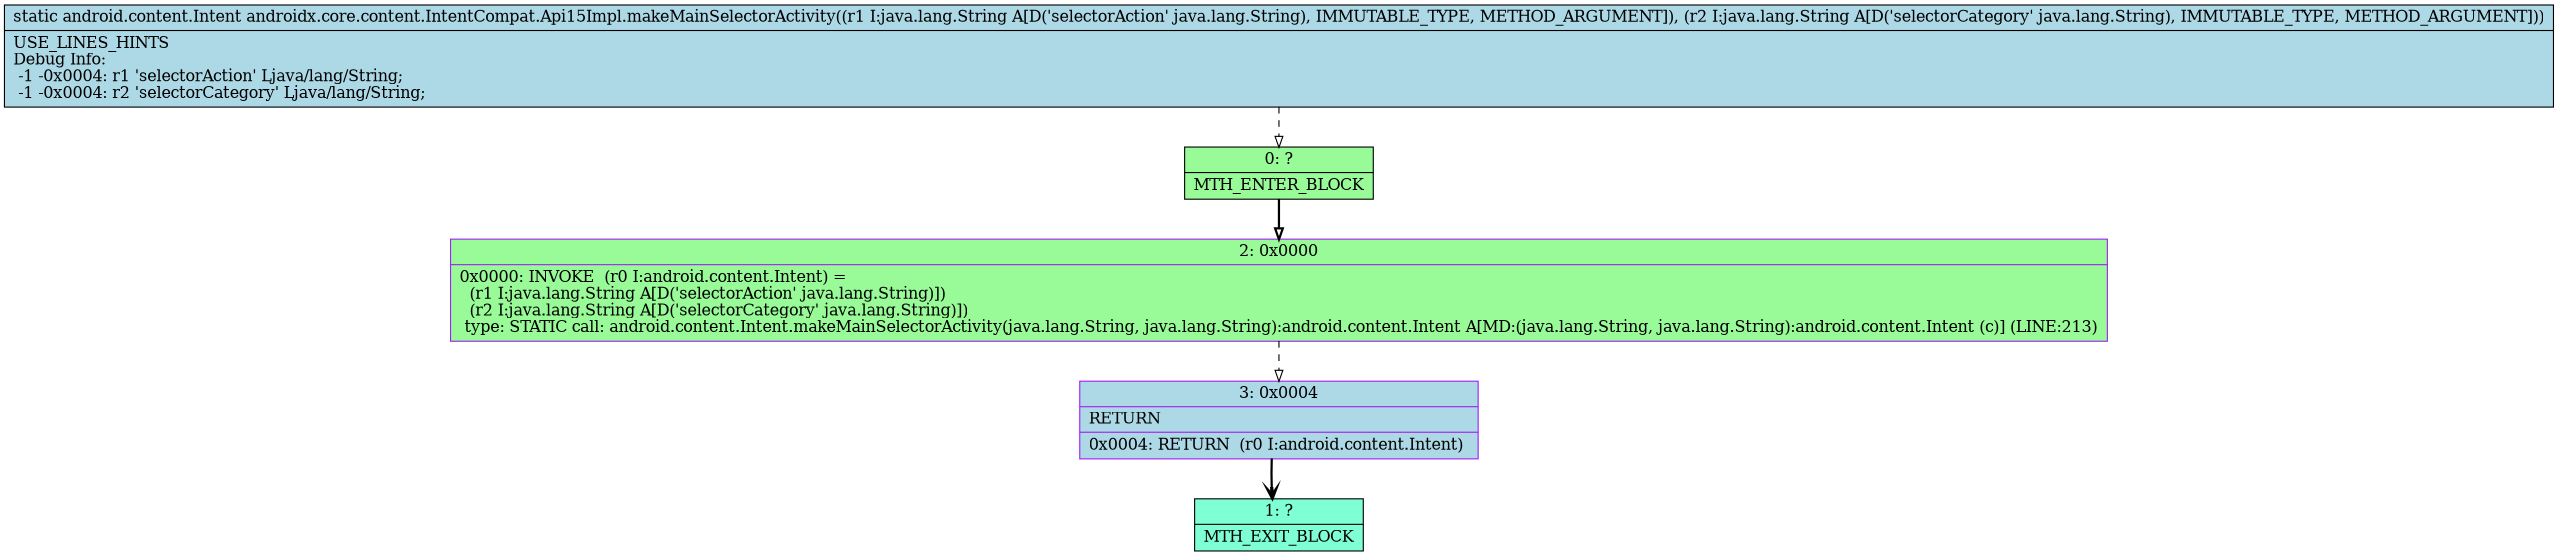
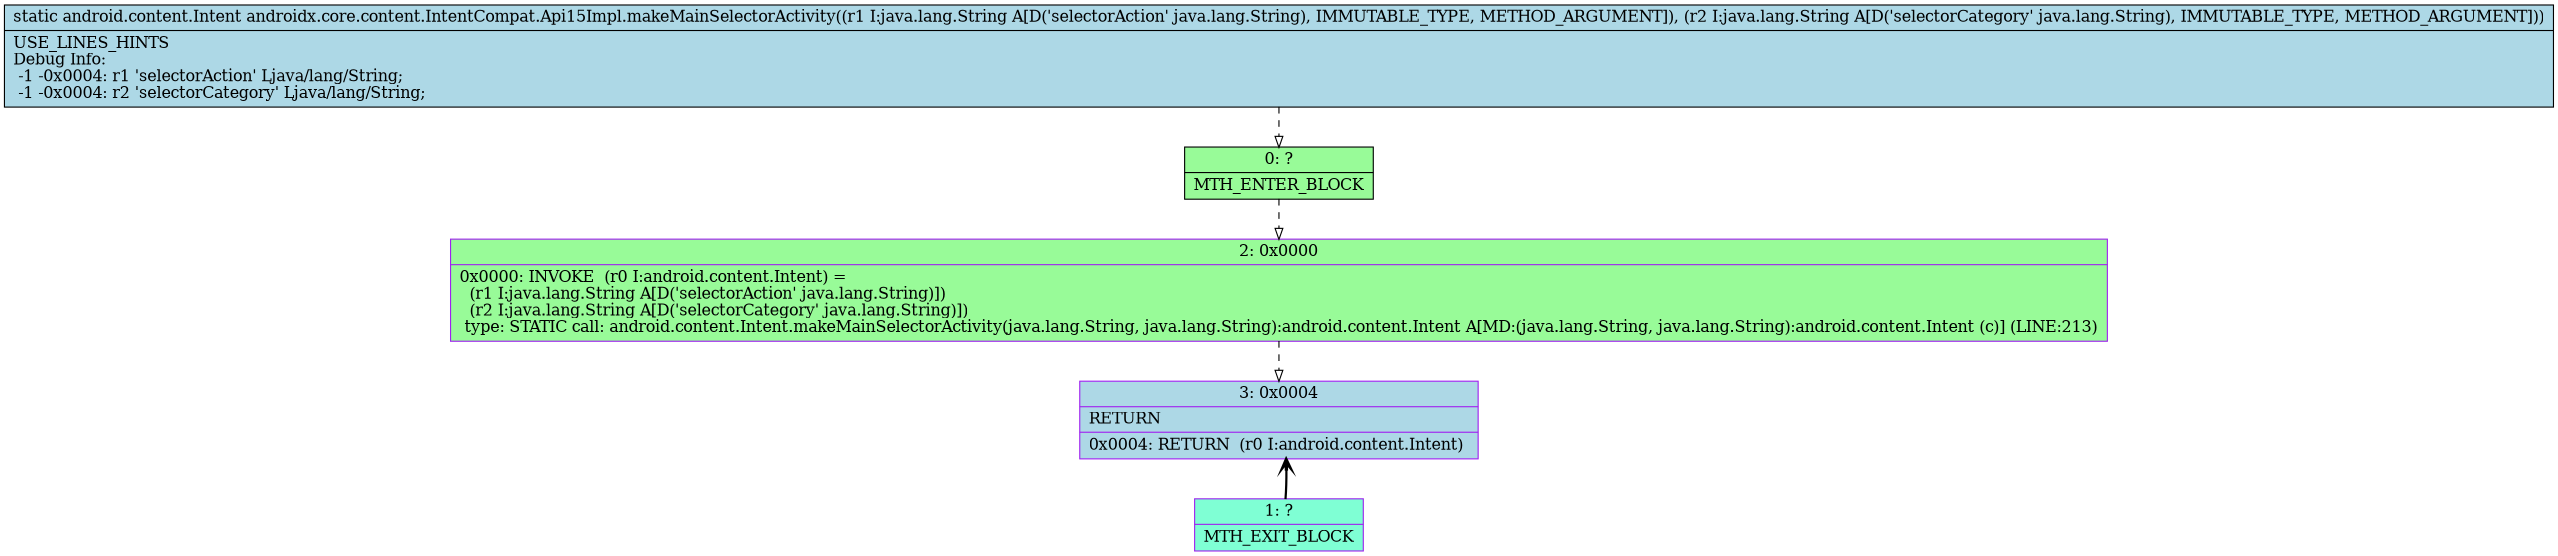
(1279, 214) -> (1279, 214)
(1271, 473) -> (1286, 484)
(1279, 525) -> (1279, 525)
